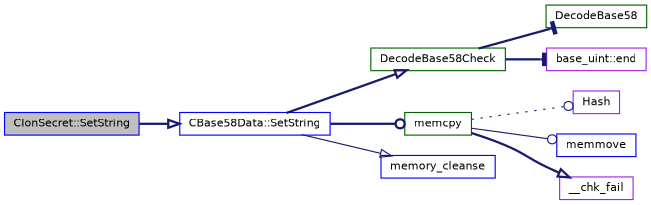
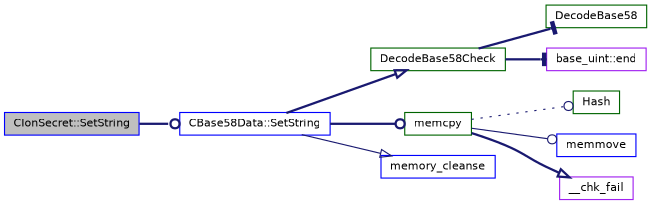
(596, 102) -> (596, 102)
(154, 124) -> (154, 124)
